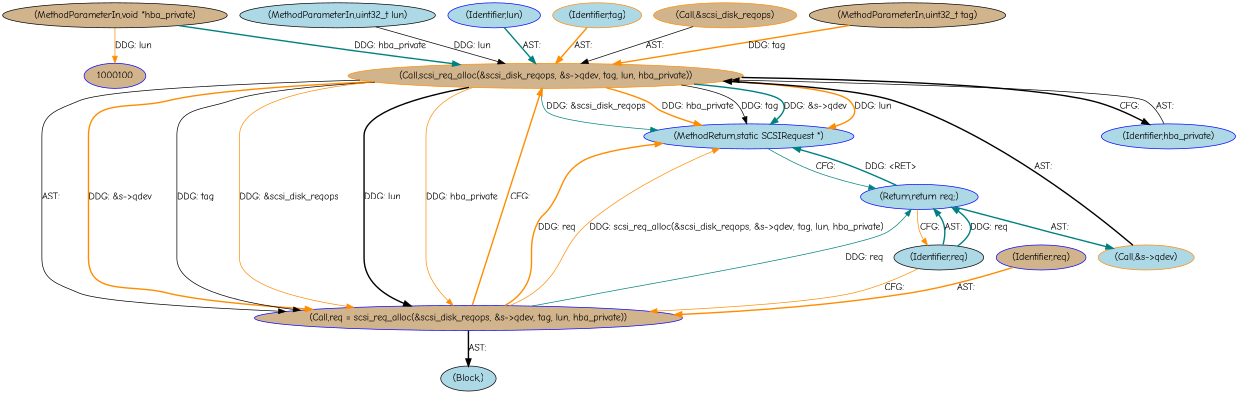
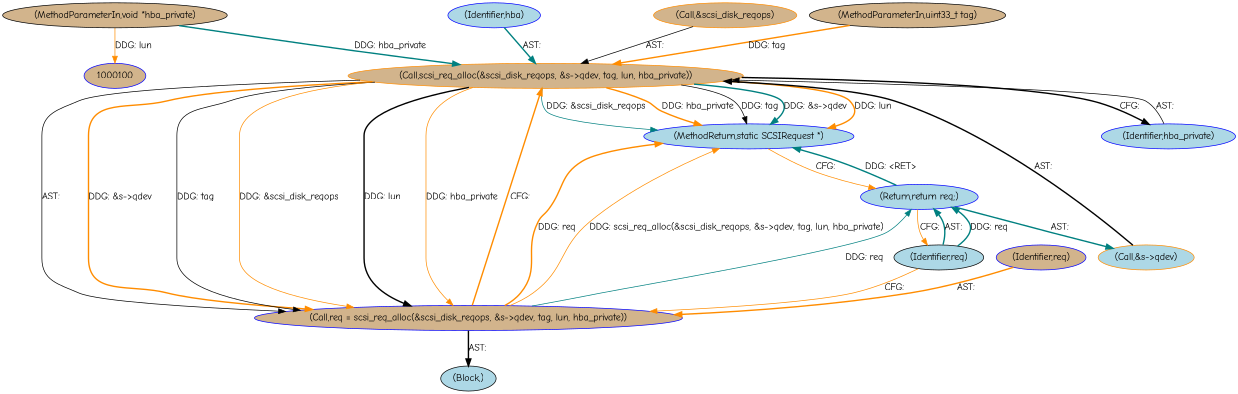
(338, 15) -> none
(494, 15) -> (494, 15)
(597, 15) -> none
(908, 15) -> (908, 15)
(817, 172) -> (817, 172)
